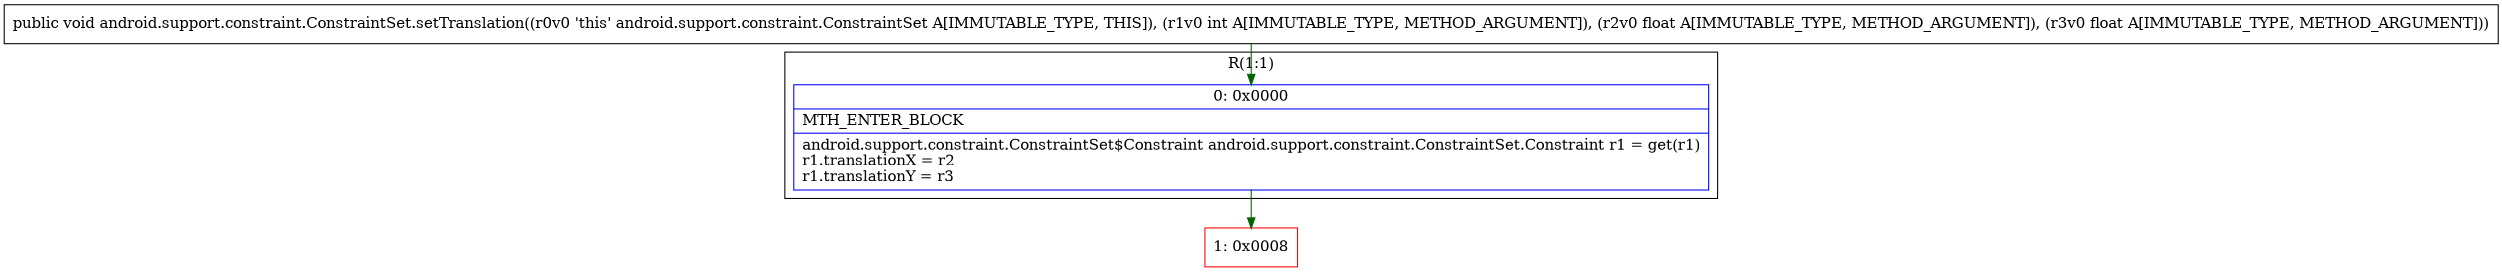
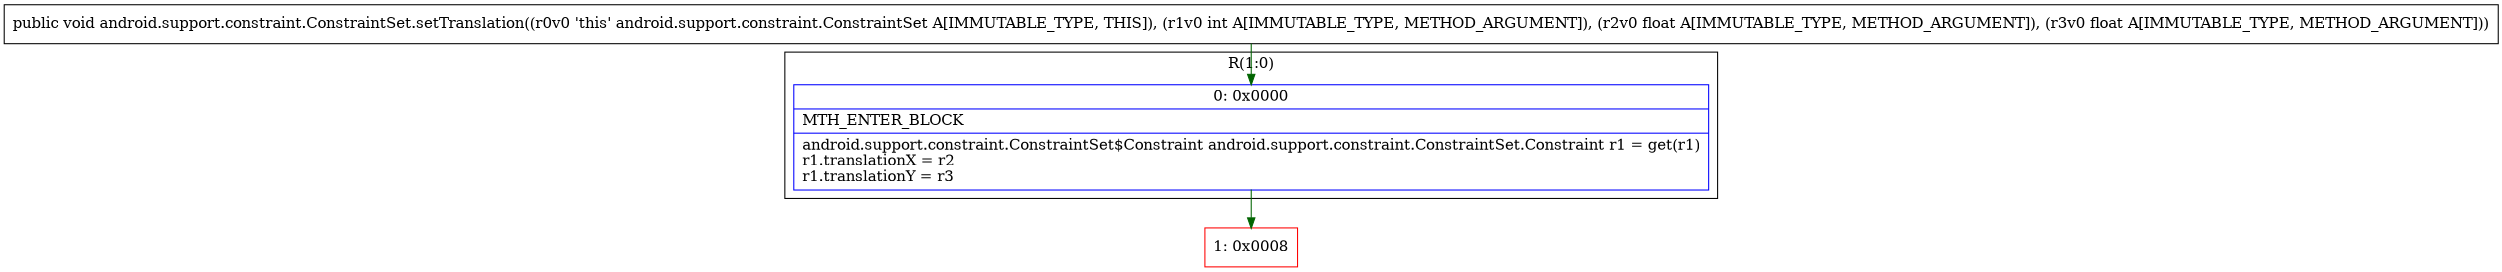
(1251, 64) -> (1251, 64)
